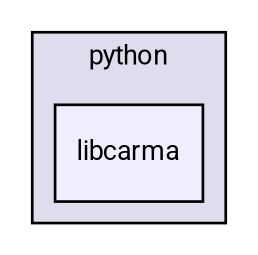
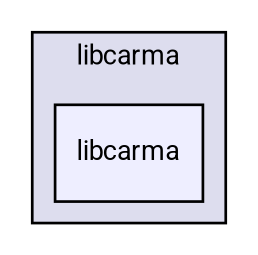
(129, 58) -> (129, 58)
